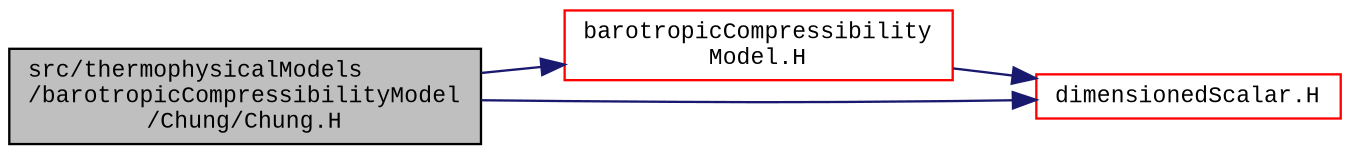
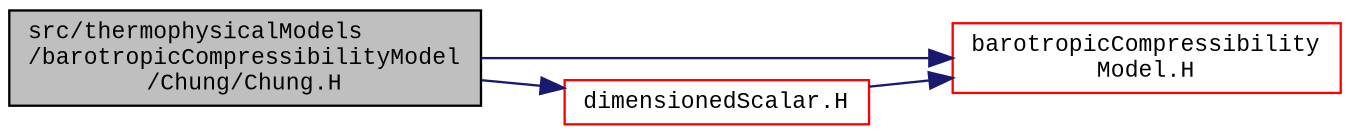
(983, 72) -> (899, 84)
